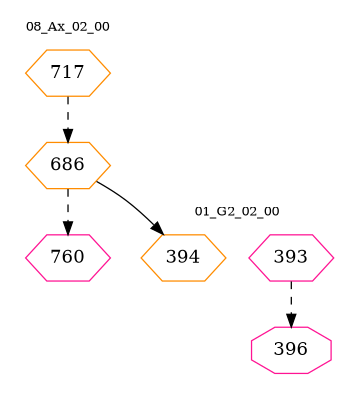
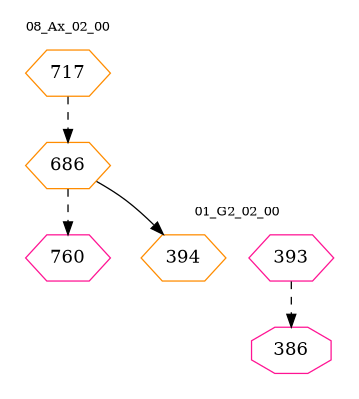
(291, 350) -> (291, 350)
